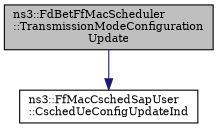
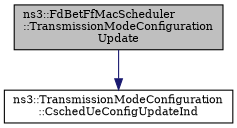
(109, 107) -> (119, 107)
